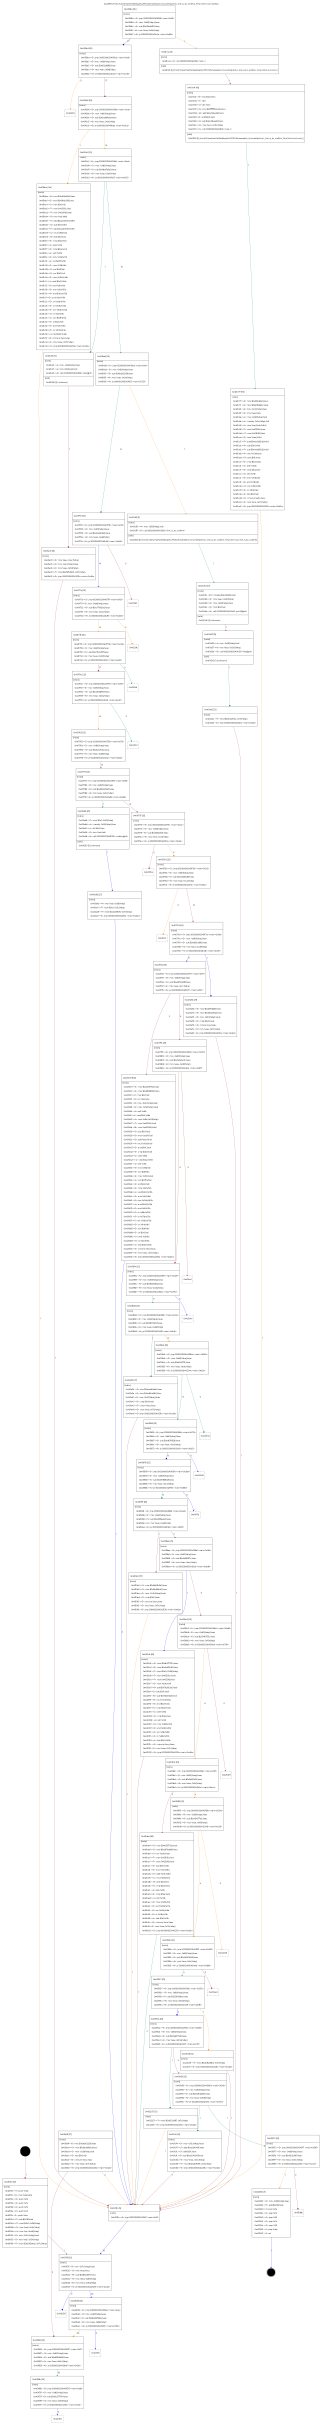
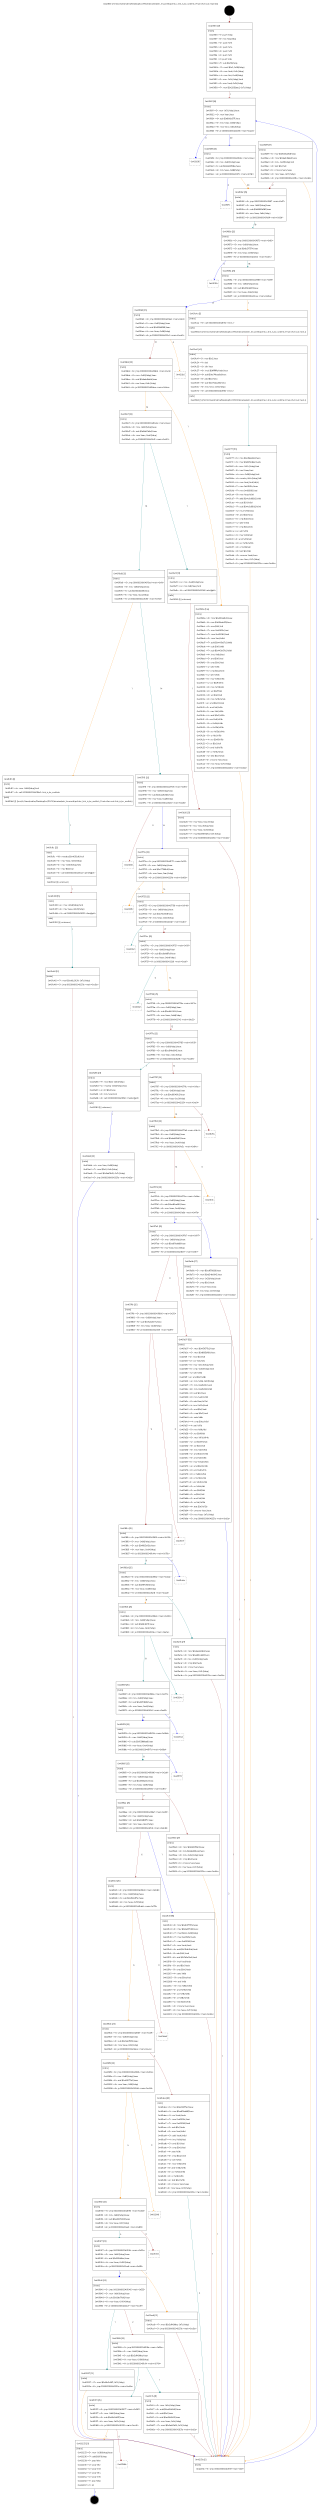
none -> (248, 263)
